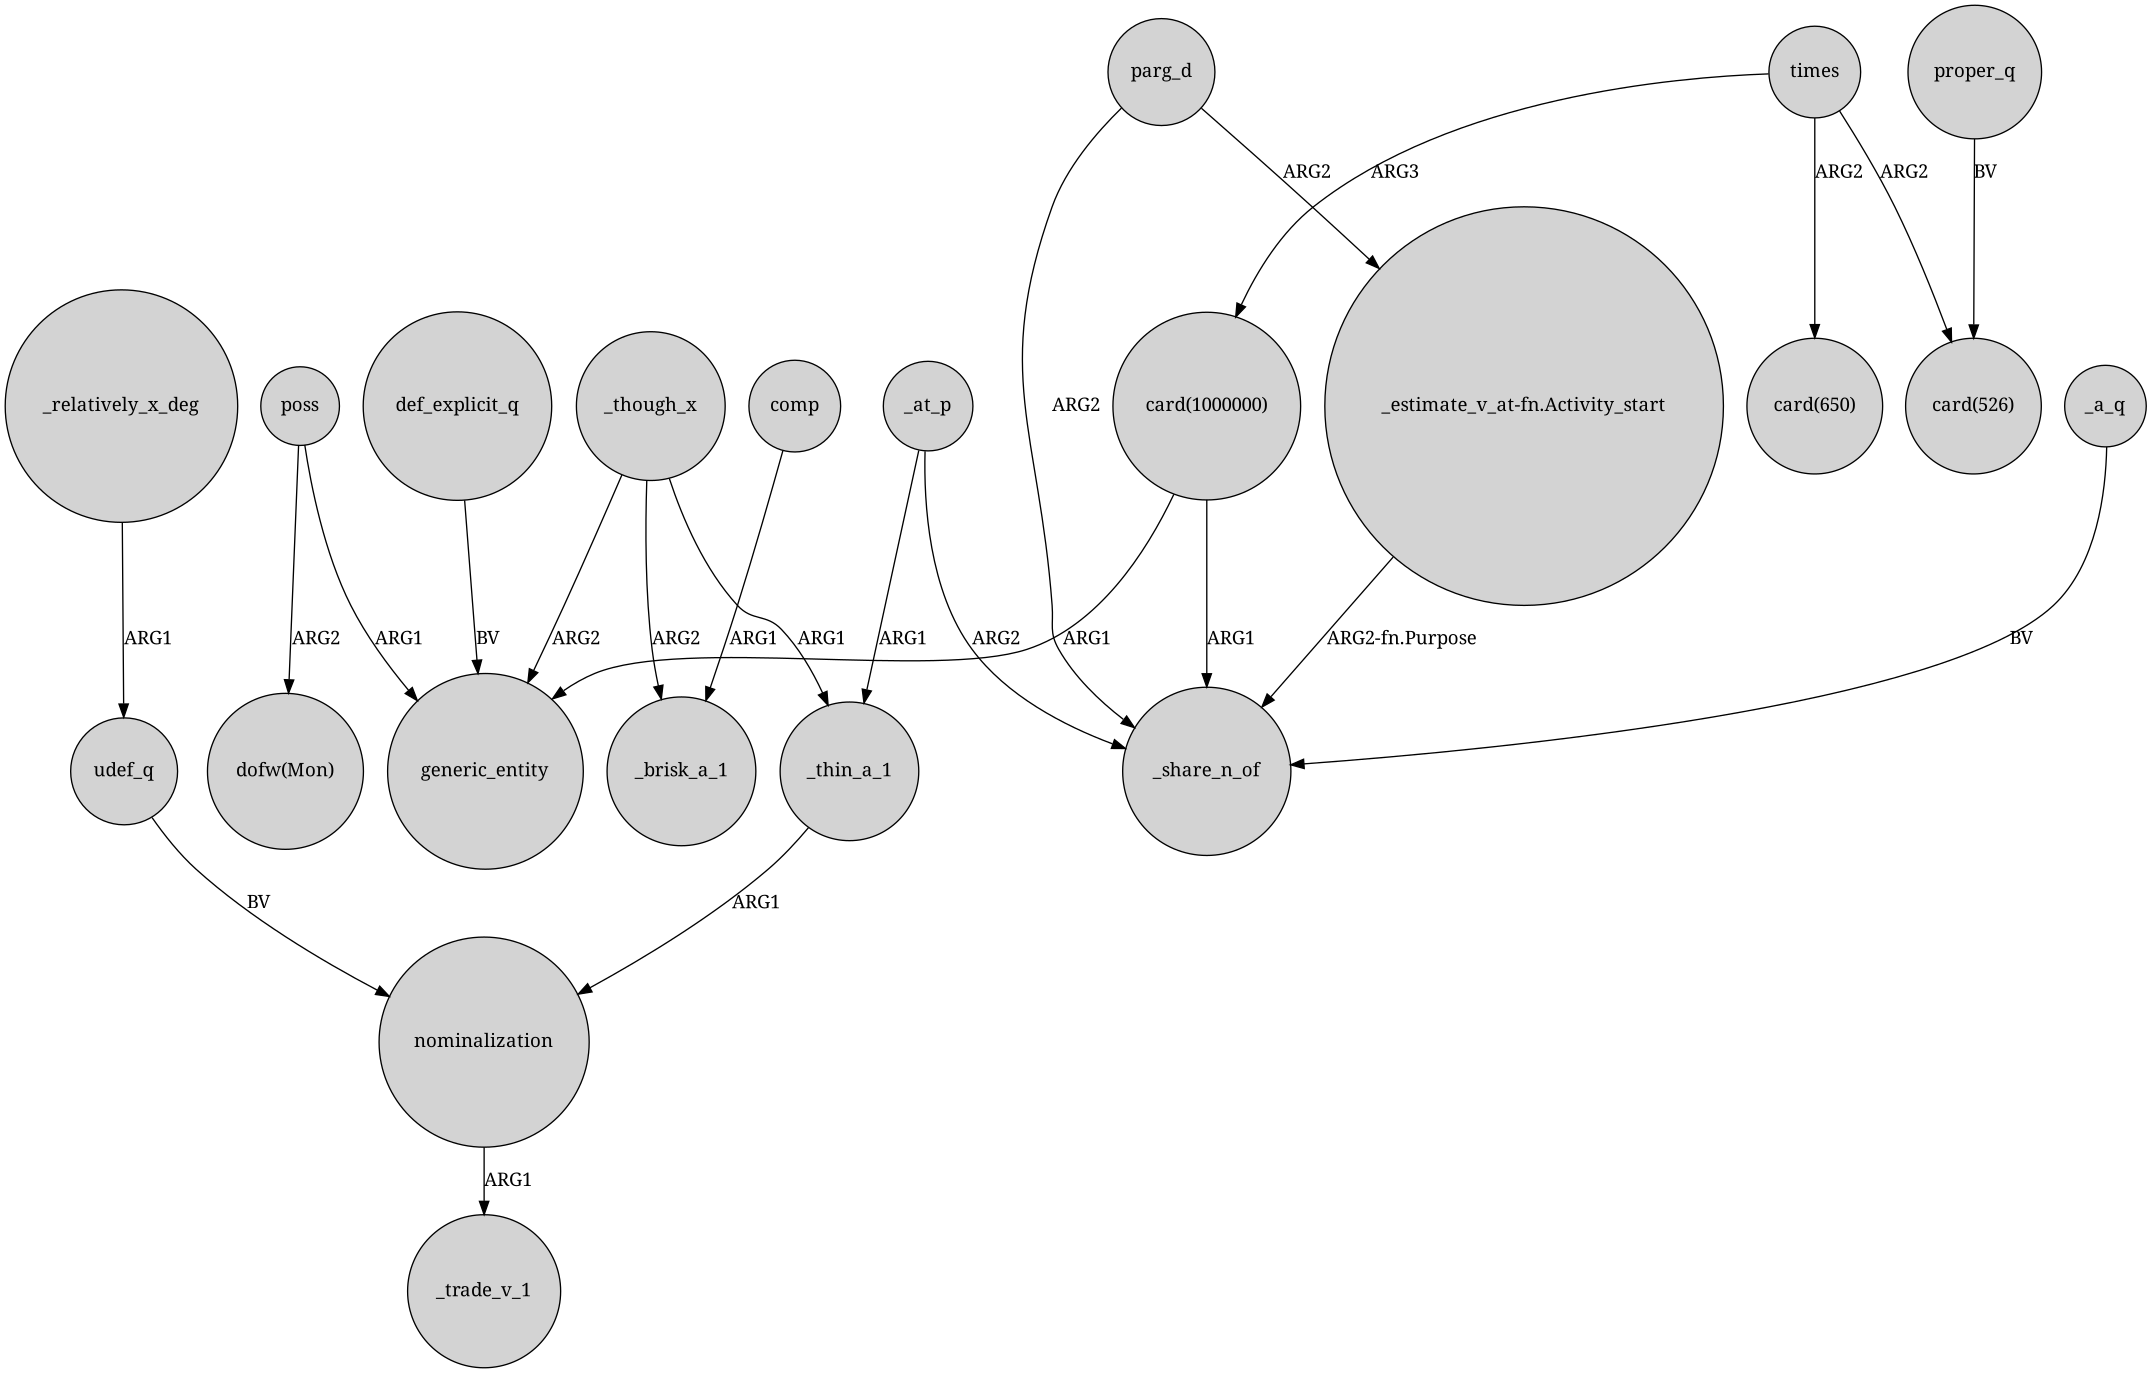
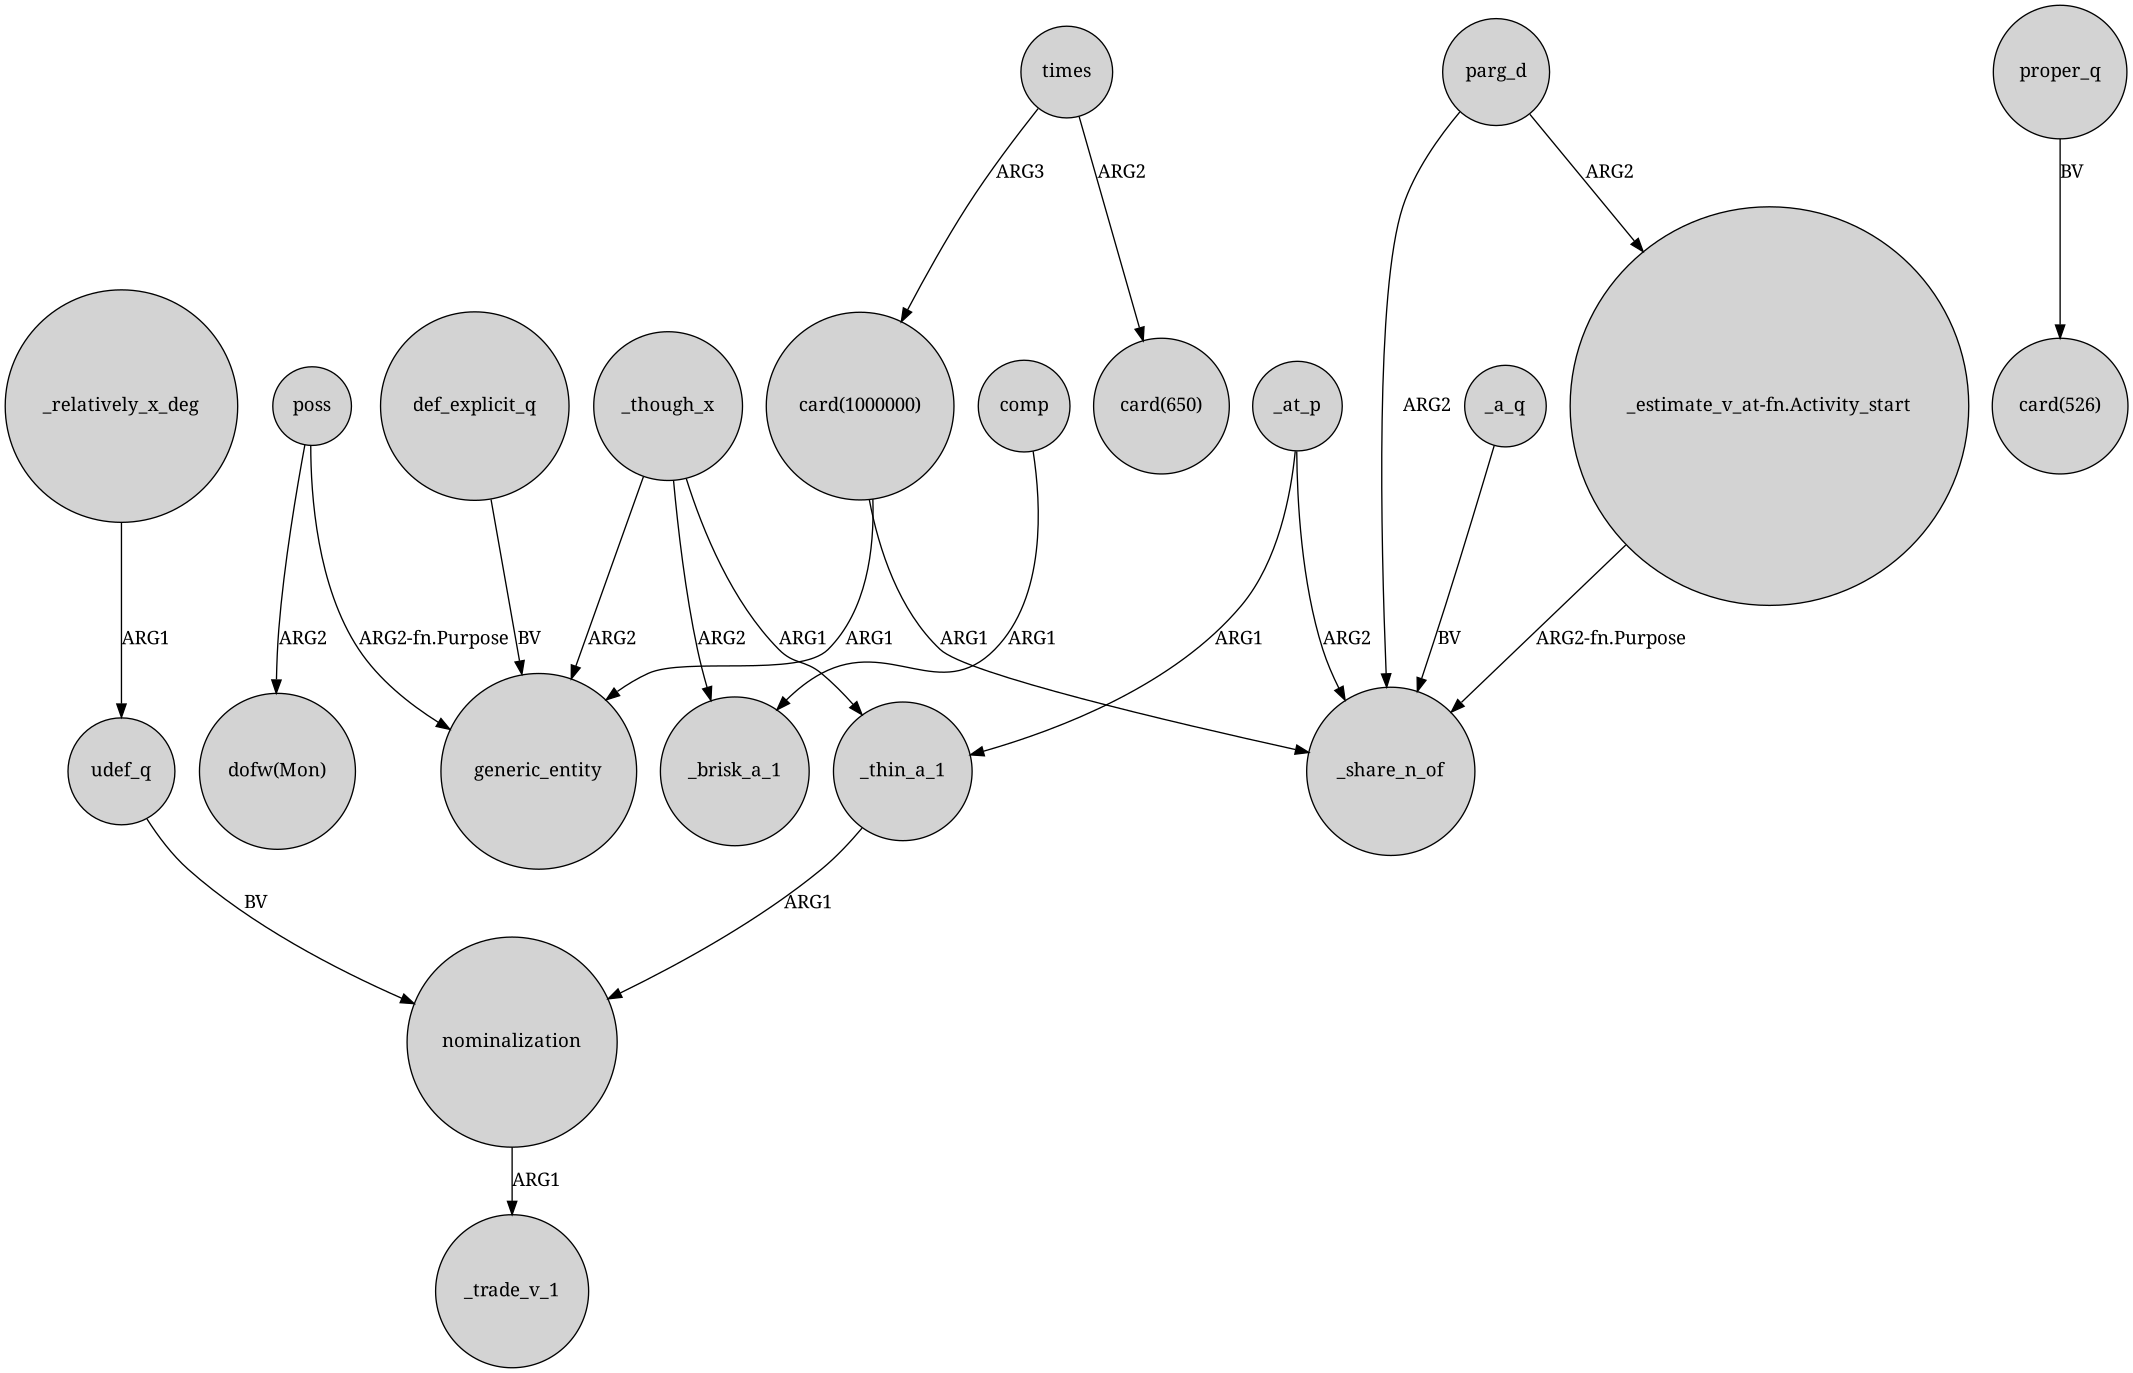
(1900, 217) -> none
(399, 639) -> (434, 639)
